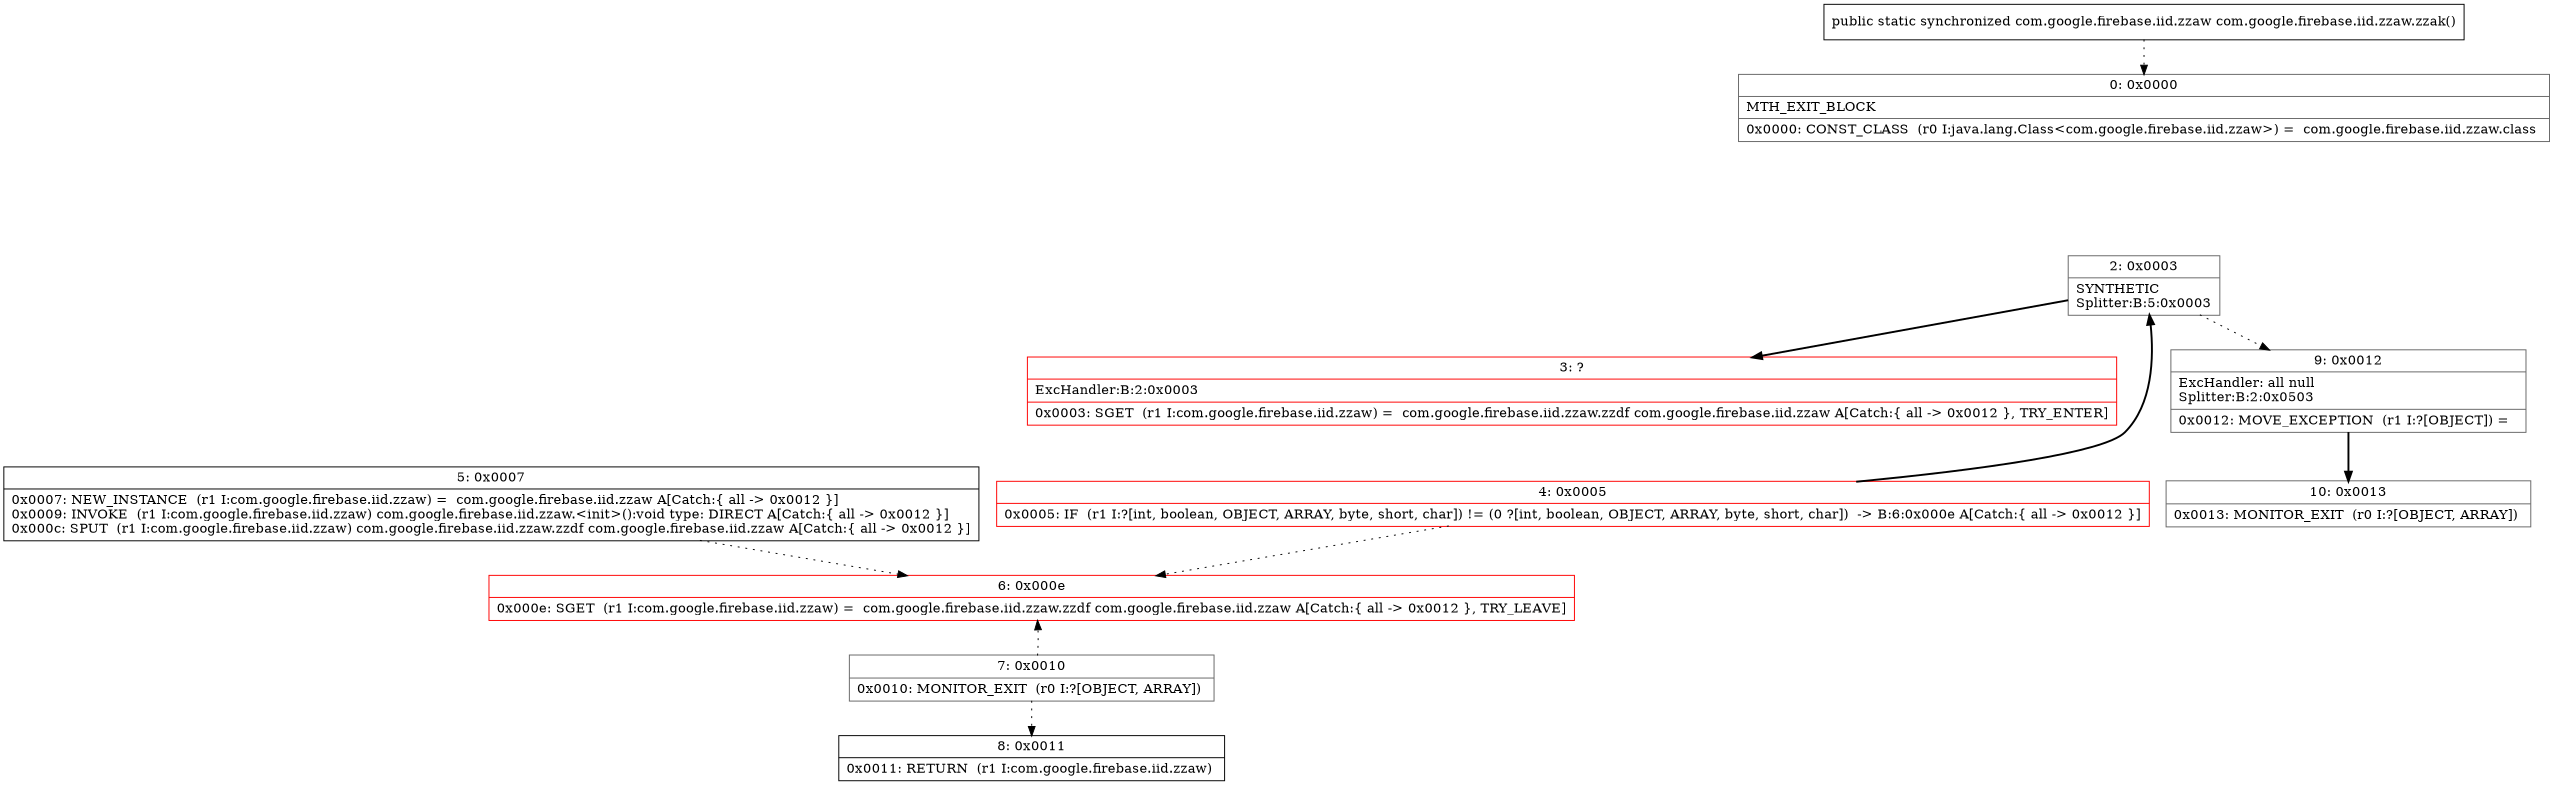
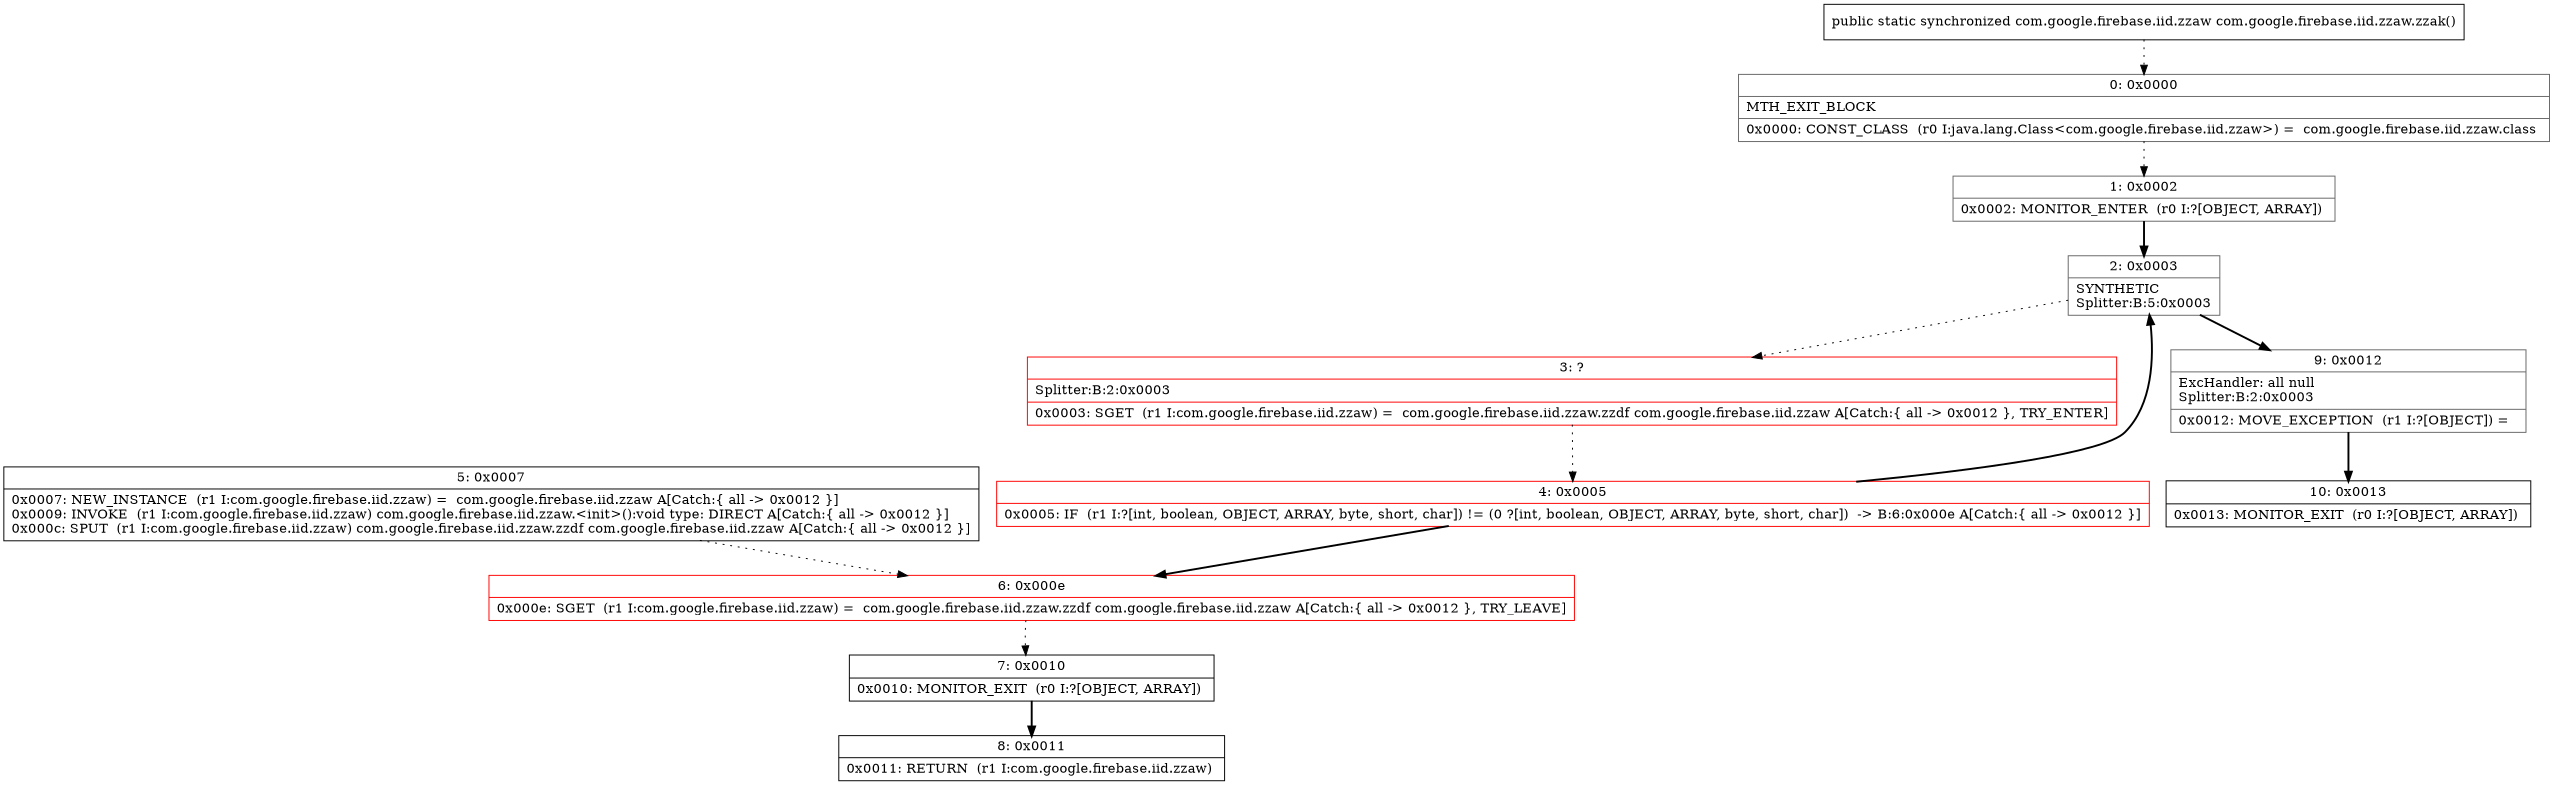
none -> (2144, 199)
(1915, 328) -> (1915, 328)
(2230, 330) -> (2230, 330)
(1117, 390) -> (1103, 390)
(2247, 397) -> (2247, 397)
none -> (1573, 448)
(2348, 504) -> (2348, 504)
(1307, 550) -> (1307, 550)
(1038, 643) -> (1025, 633)
(1032, 678) -> (1032, 678)
(1032, 714) -> (1032, 714)
